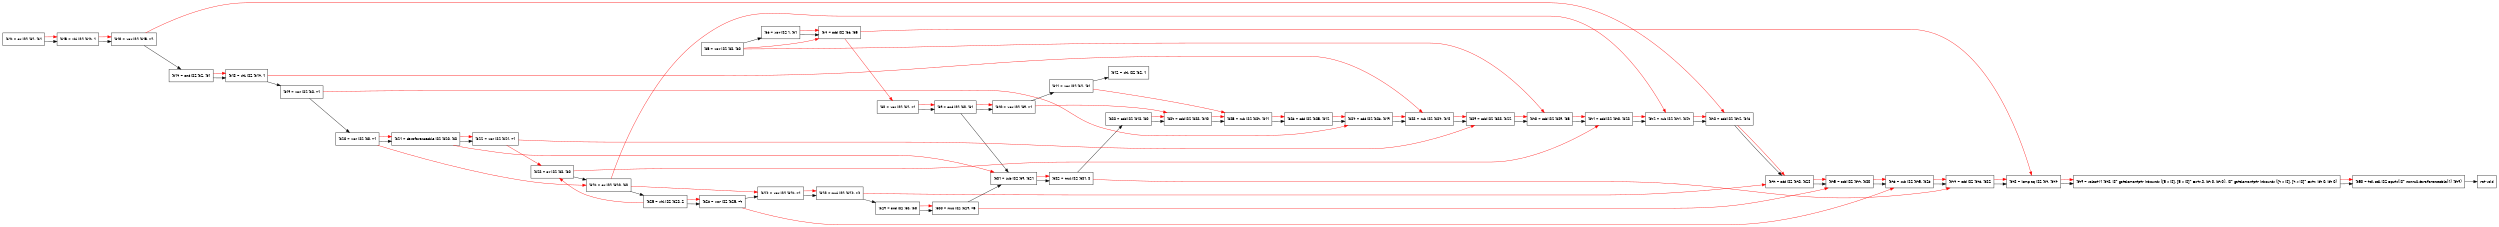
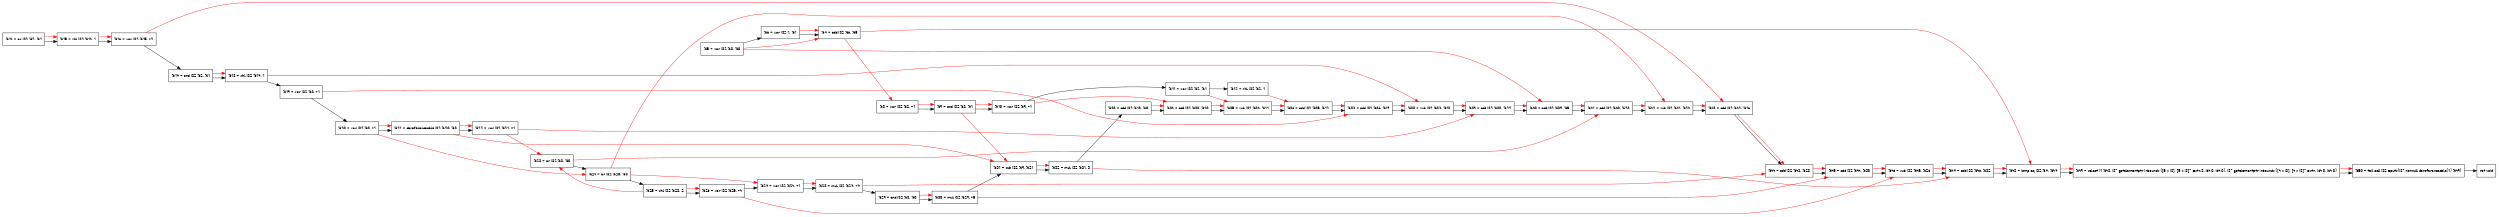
(134, 39) -> (134, 39)
none -> (1276, 98)
(982, 140) -> (983, 136)
